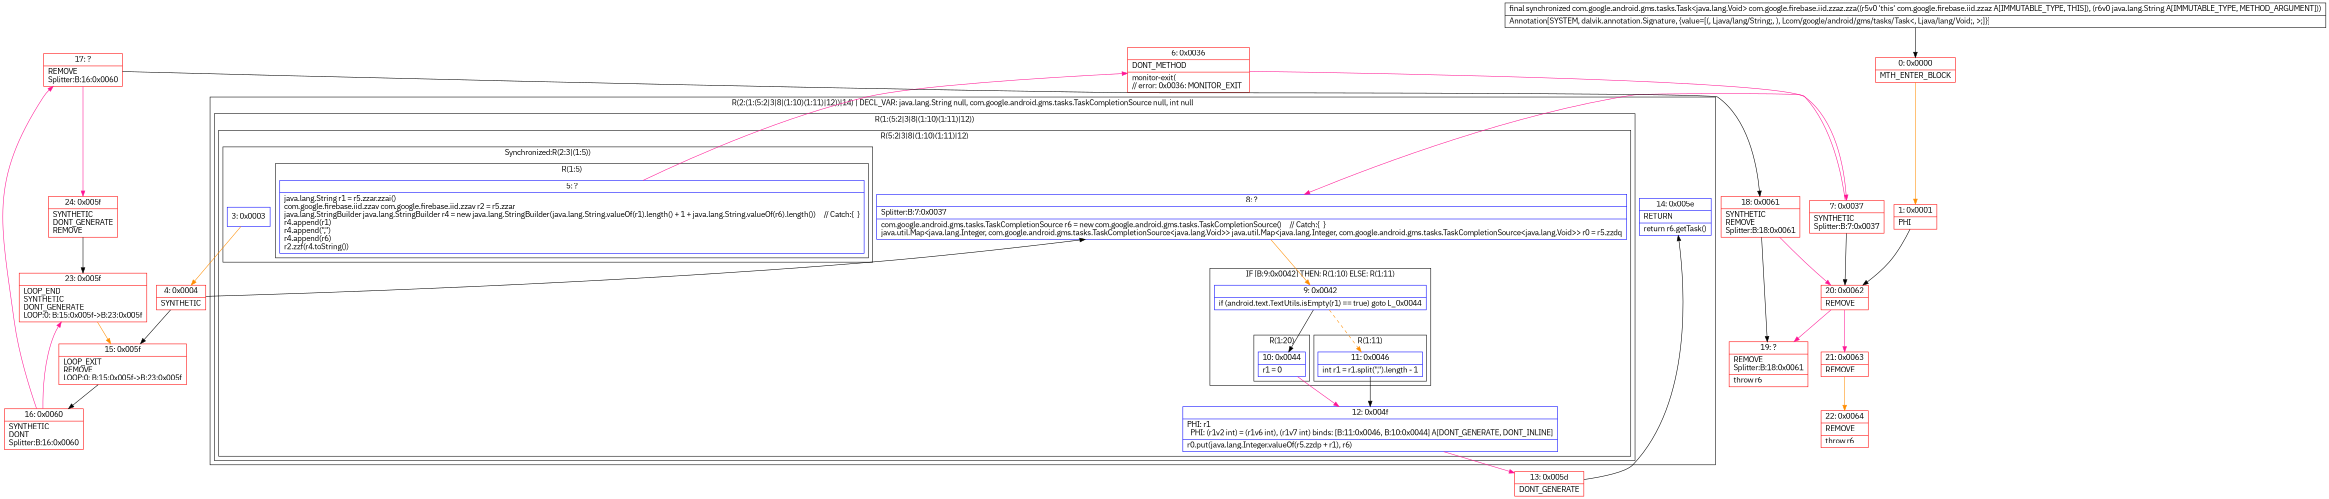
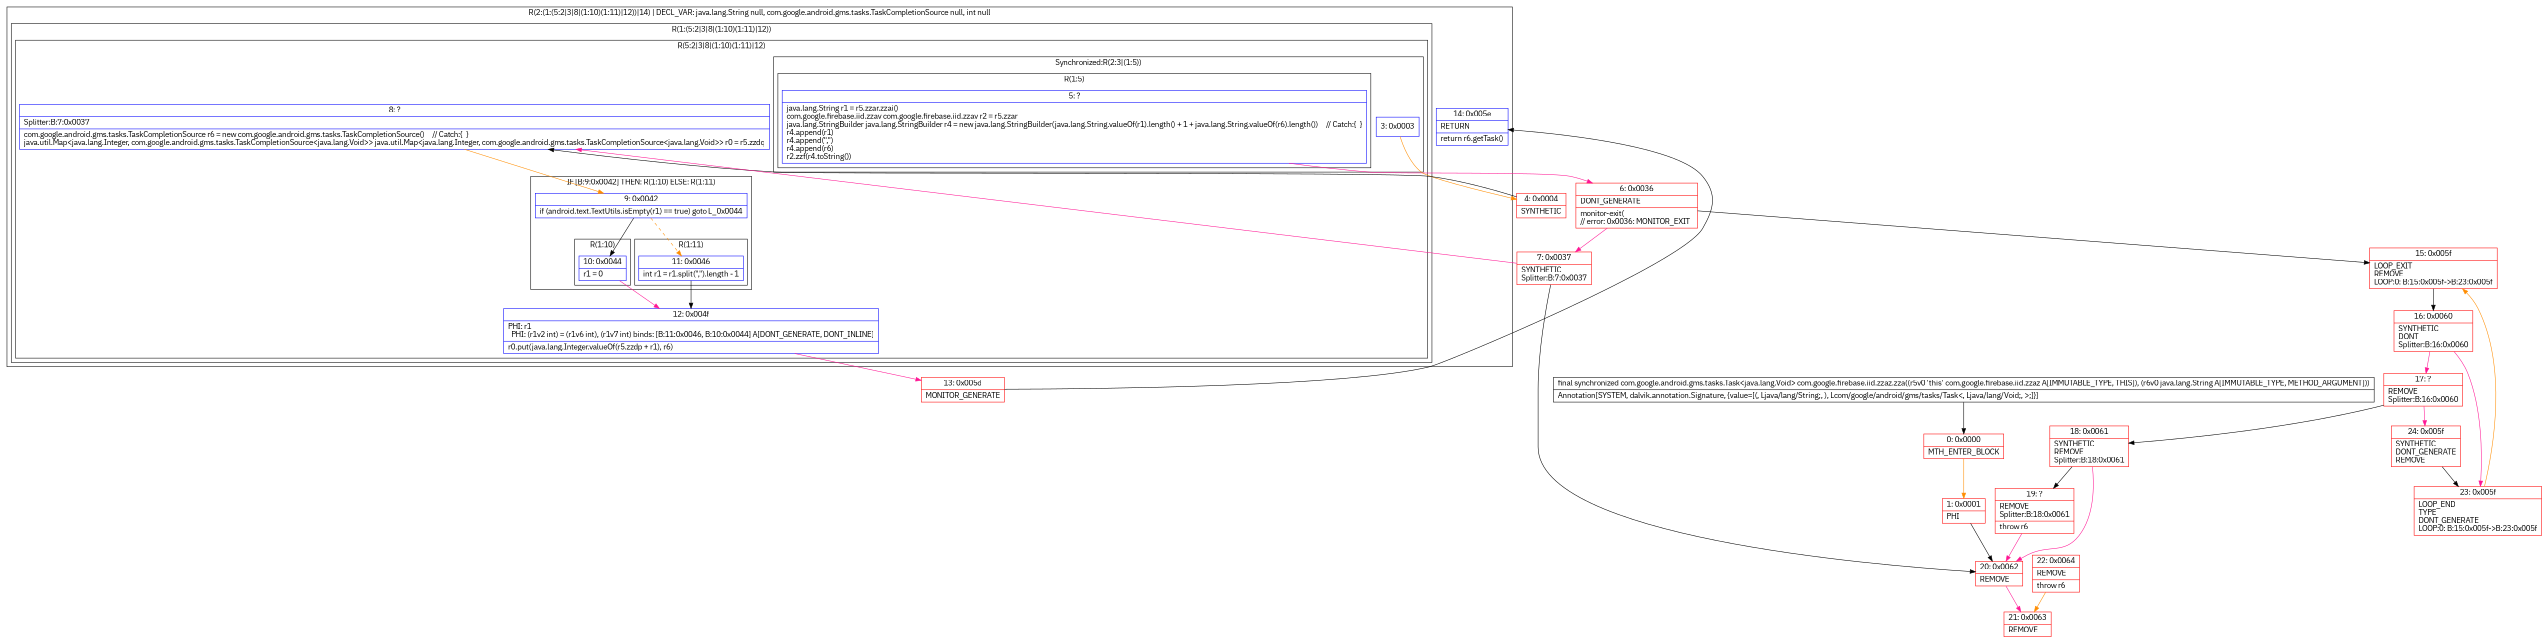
(1159, 66) -> (1610, 201)
(44, 299) -> (2428, 513)
(1815, 324) -> (2015, 545)
(157, 325) -> (2031, 237)
(1282, 341) -> (603, 245)
(1845, 391) -> (2041, 600)
(1549, 490) -> (963, 396)
